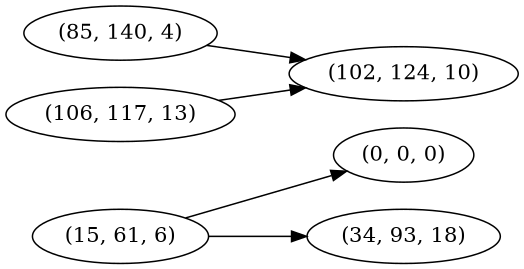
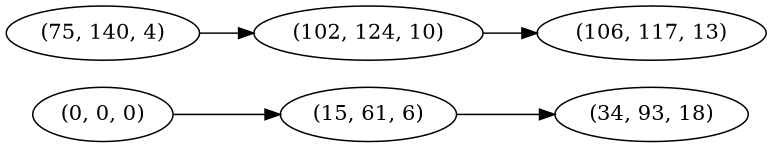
(121, 33) -> (103, 33)
(254, 95) -> (503, 33)
(259, 197) -> (219, 114)
